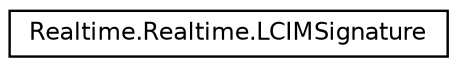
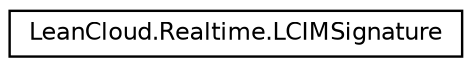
(229, 34) -> (236, 34)
